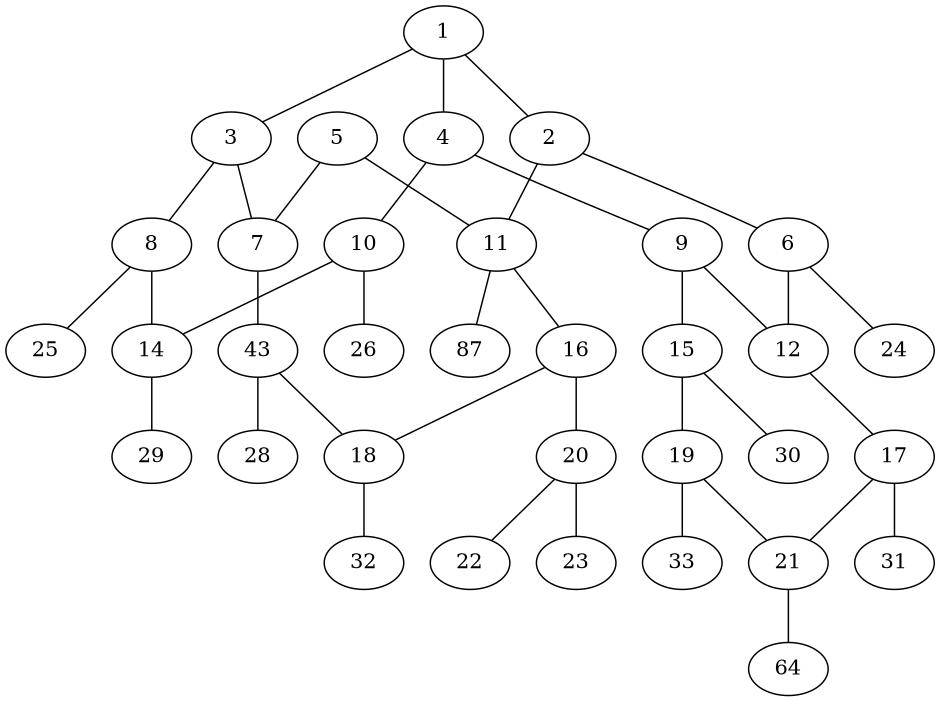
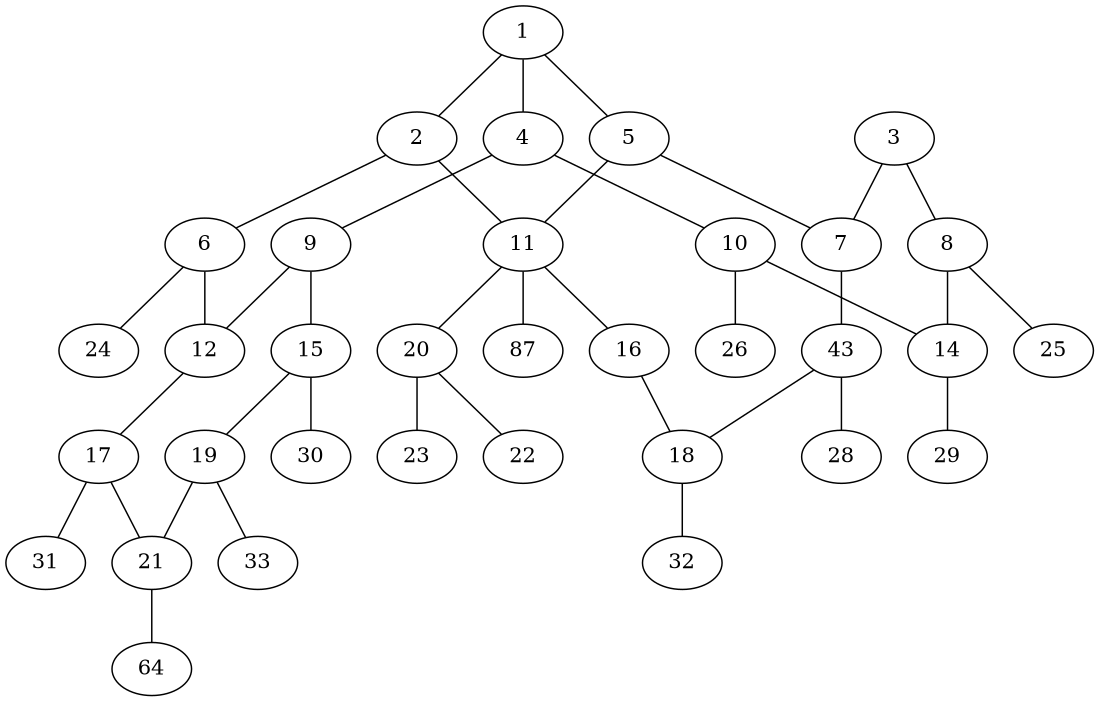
(338, 85) -> (576, 85)
(576, 404) -> (470, 298)
